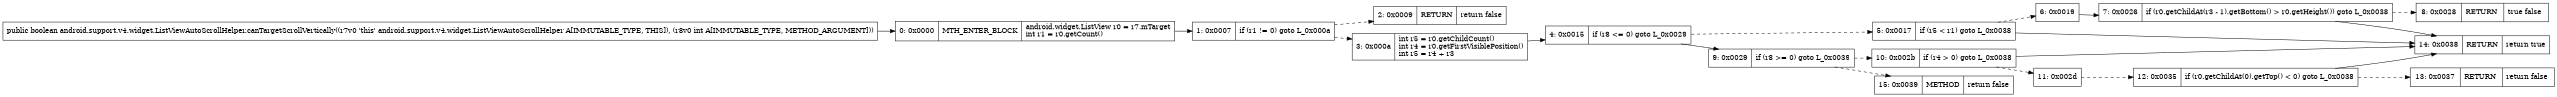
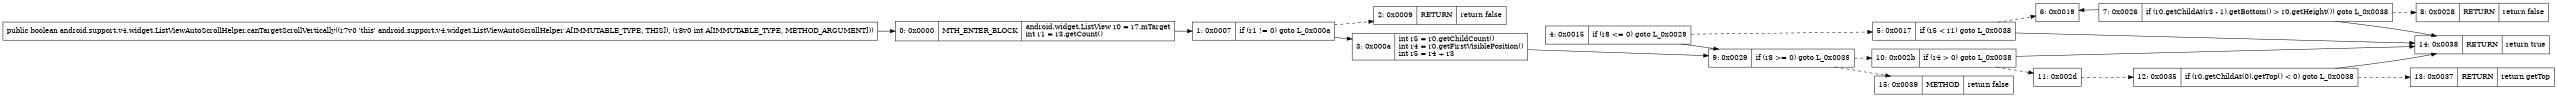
(2525, 12) -> (2524, 12)
(2086, 15) -> (2091, 10)
(1064, 35) -> (1064, 35)
(1341, 38) -> (1341, 38)
(1534, 41) -> (1616, 53)
(2527, 77) -> (2526, 77)
